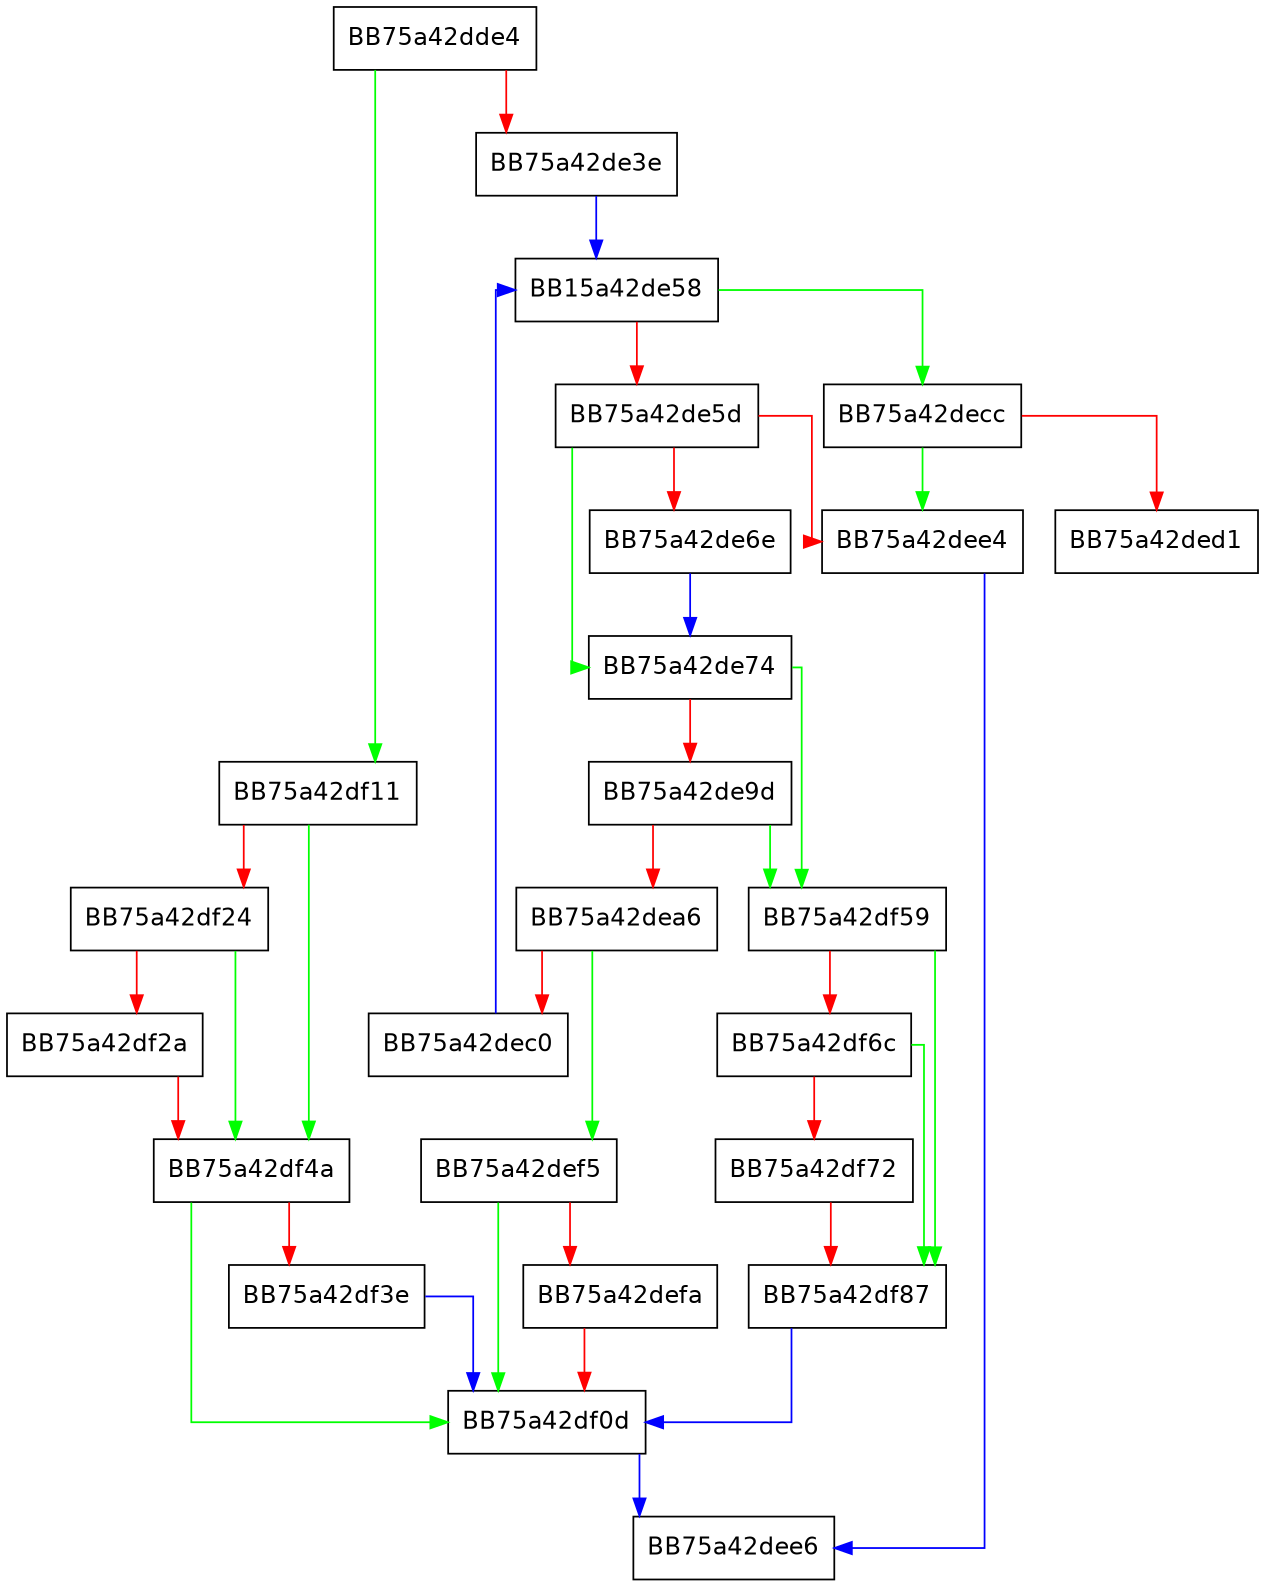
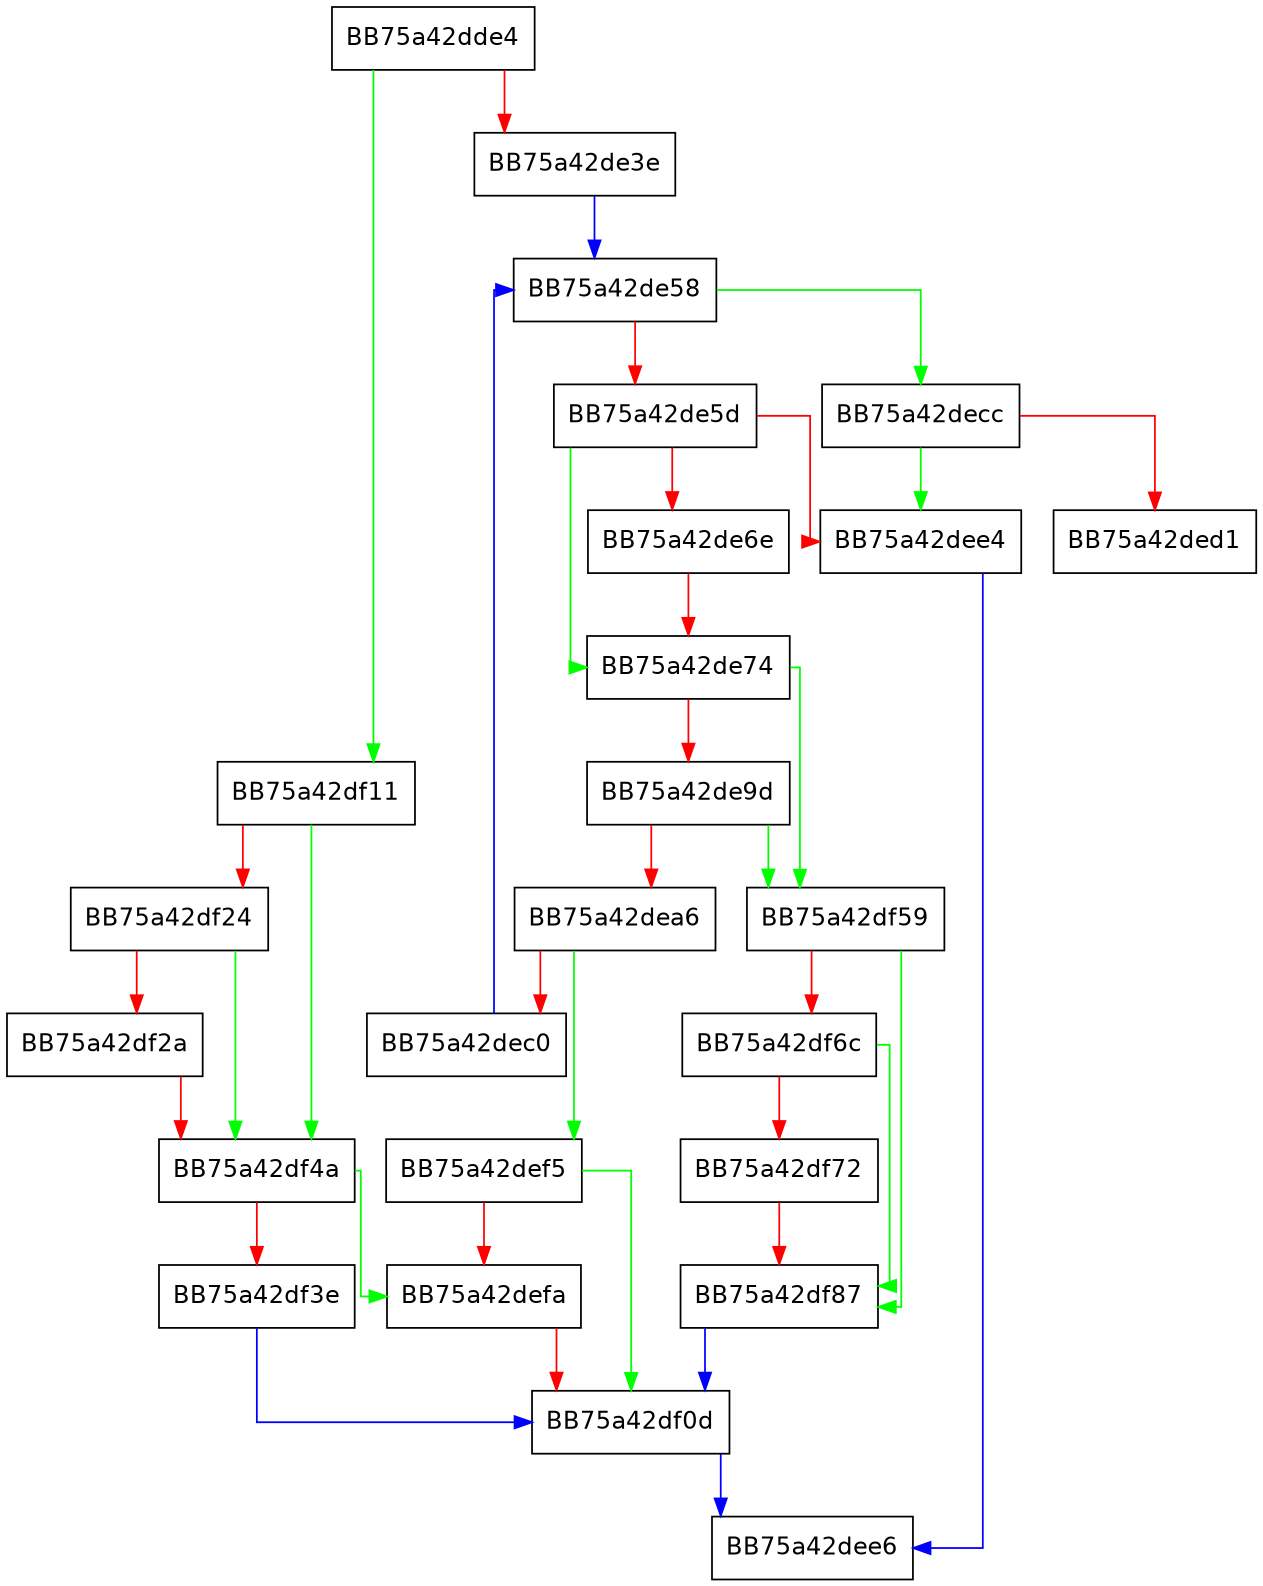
(617, 290) -> (615, 290)
(690, 596) -> (688, 596)
(201, 1422) -> (361, 1235)
